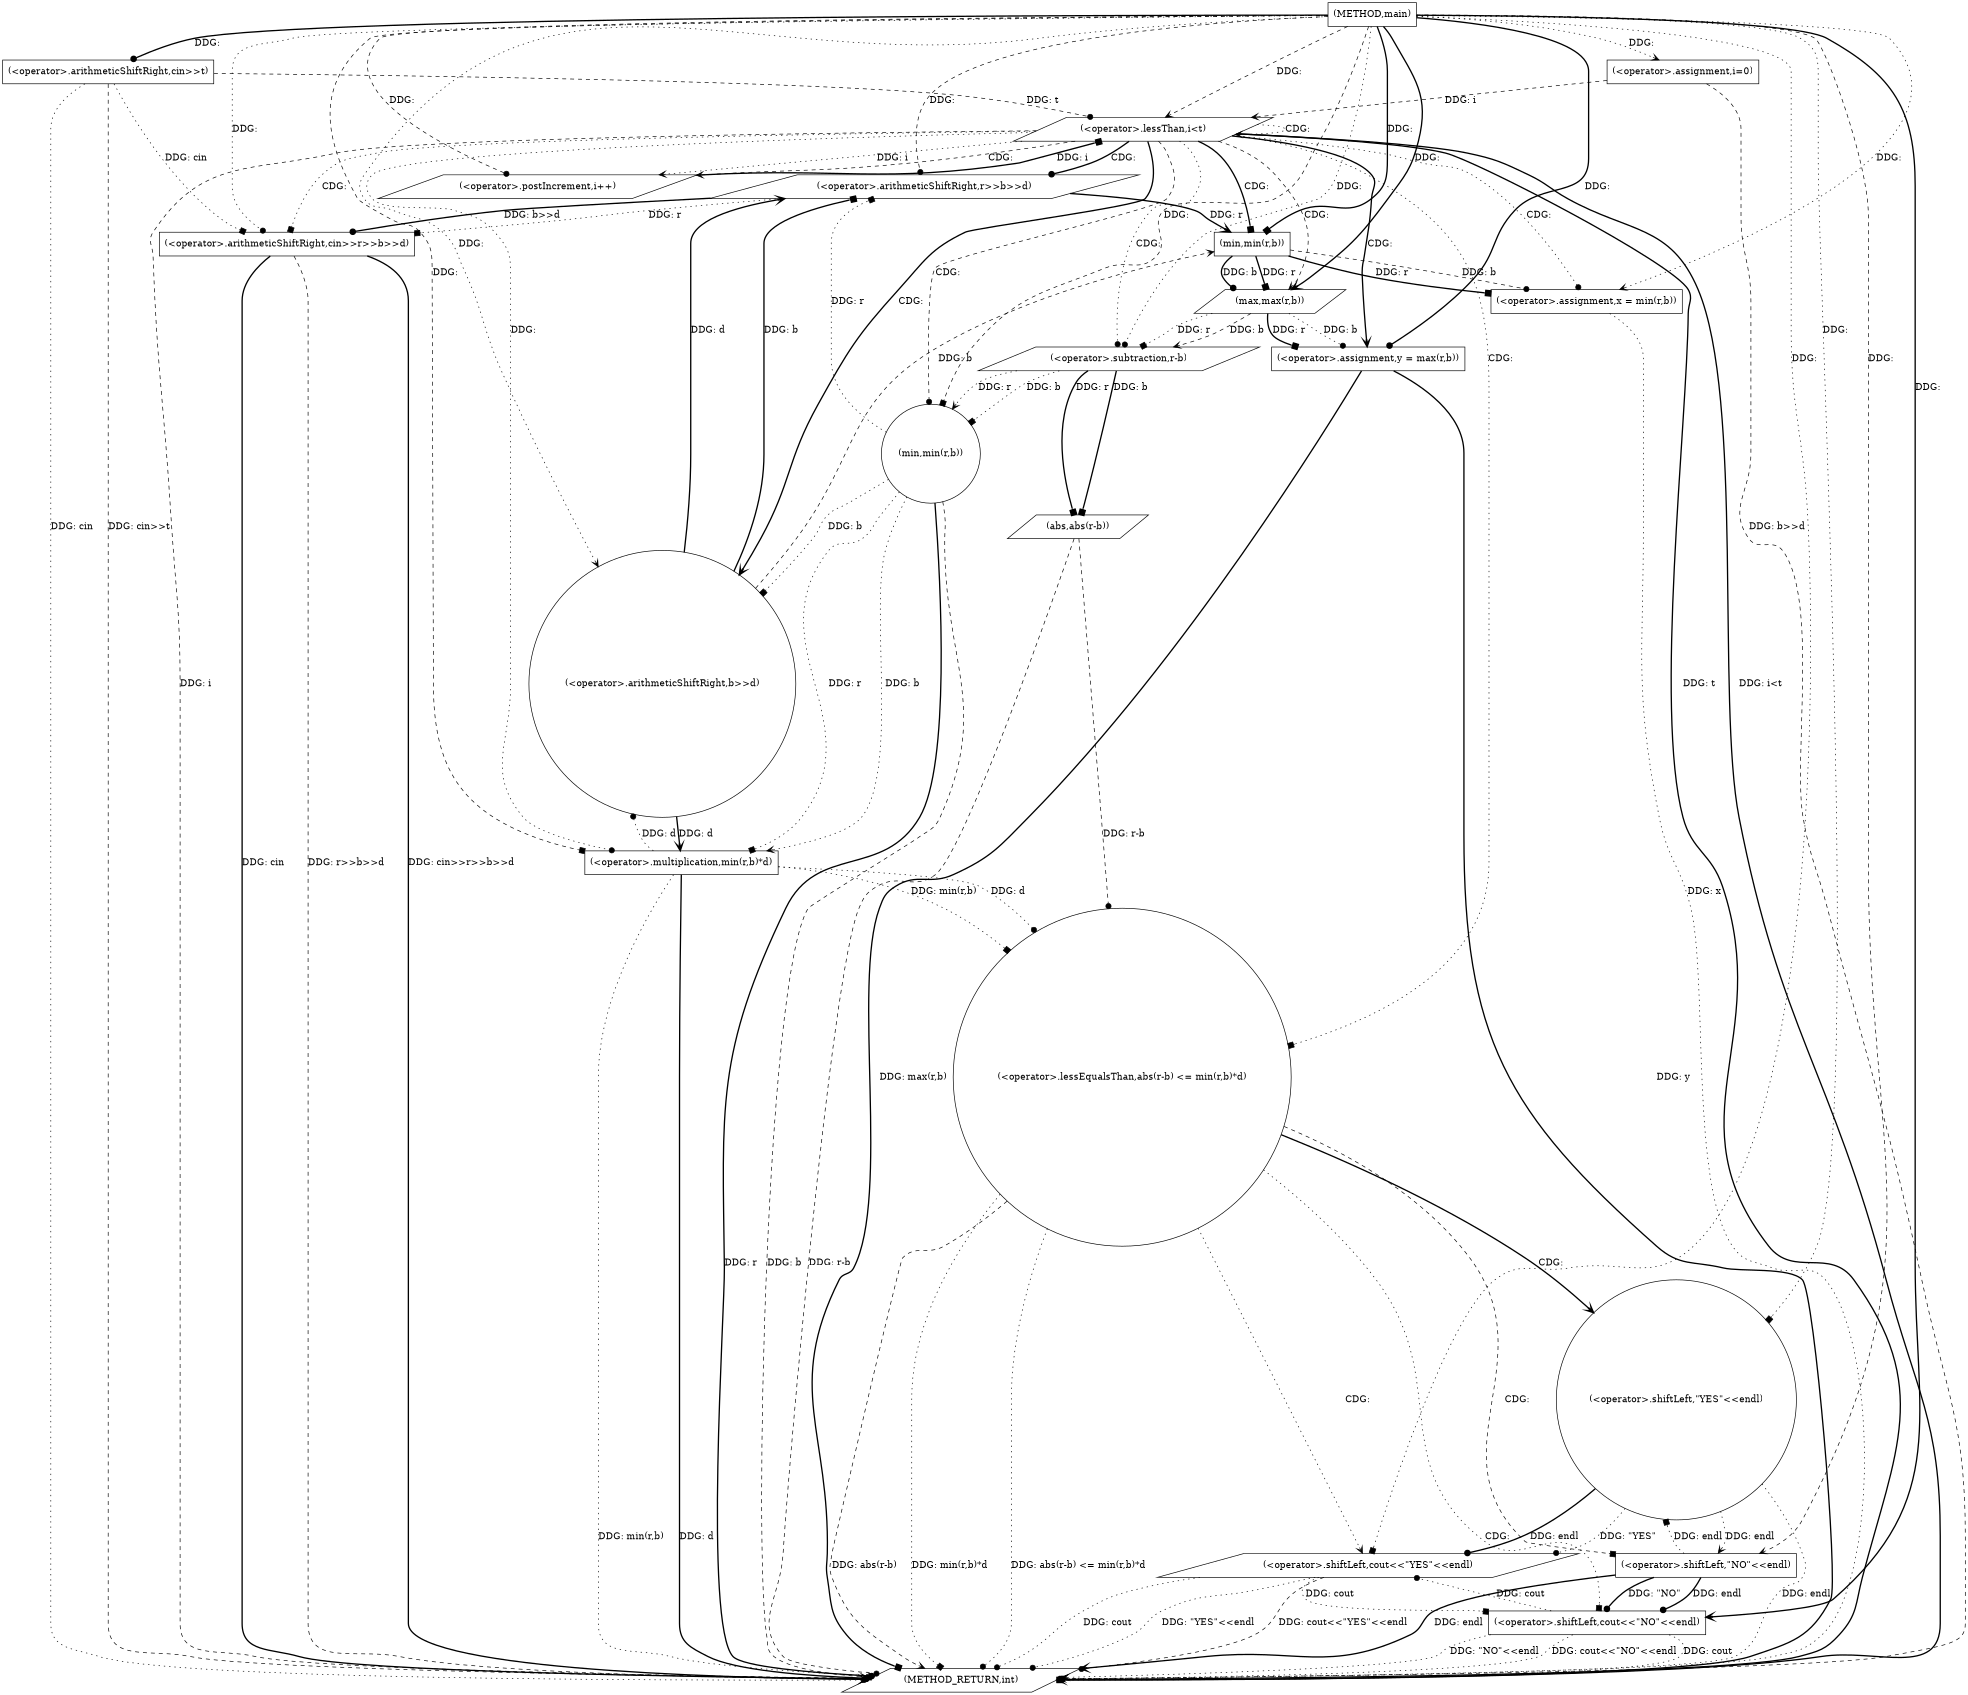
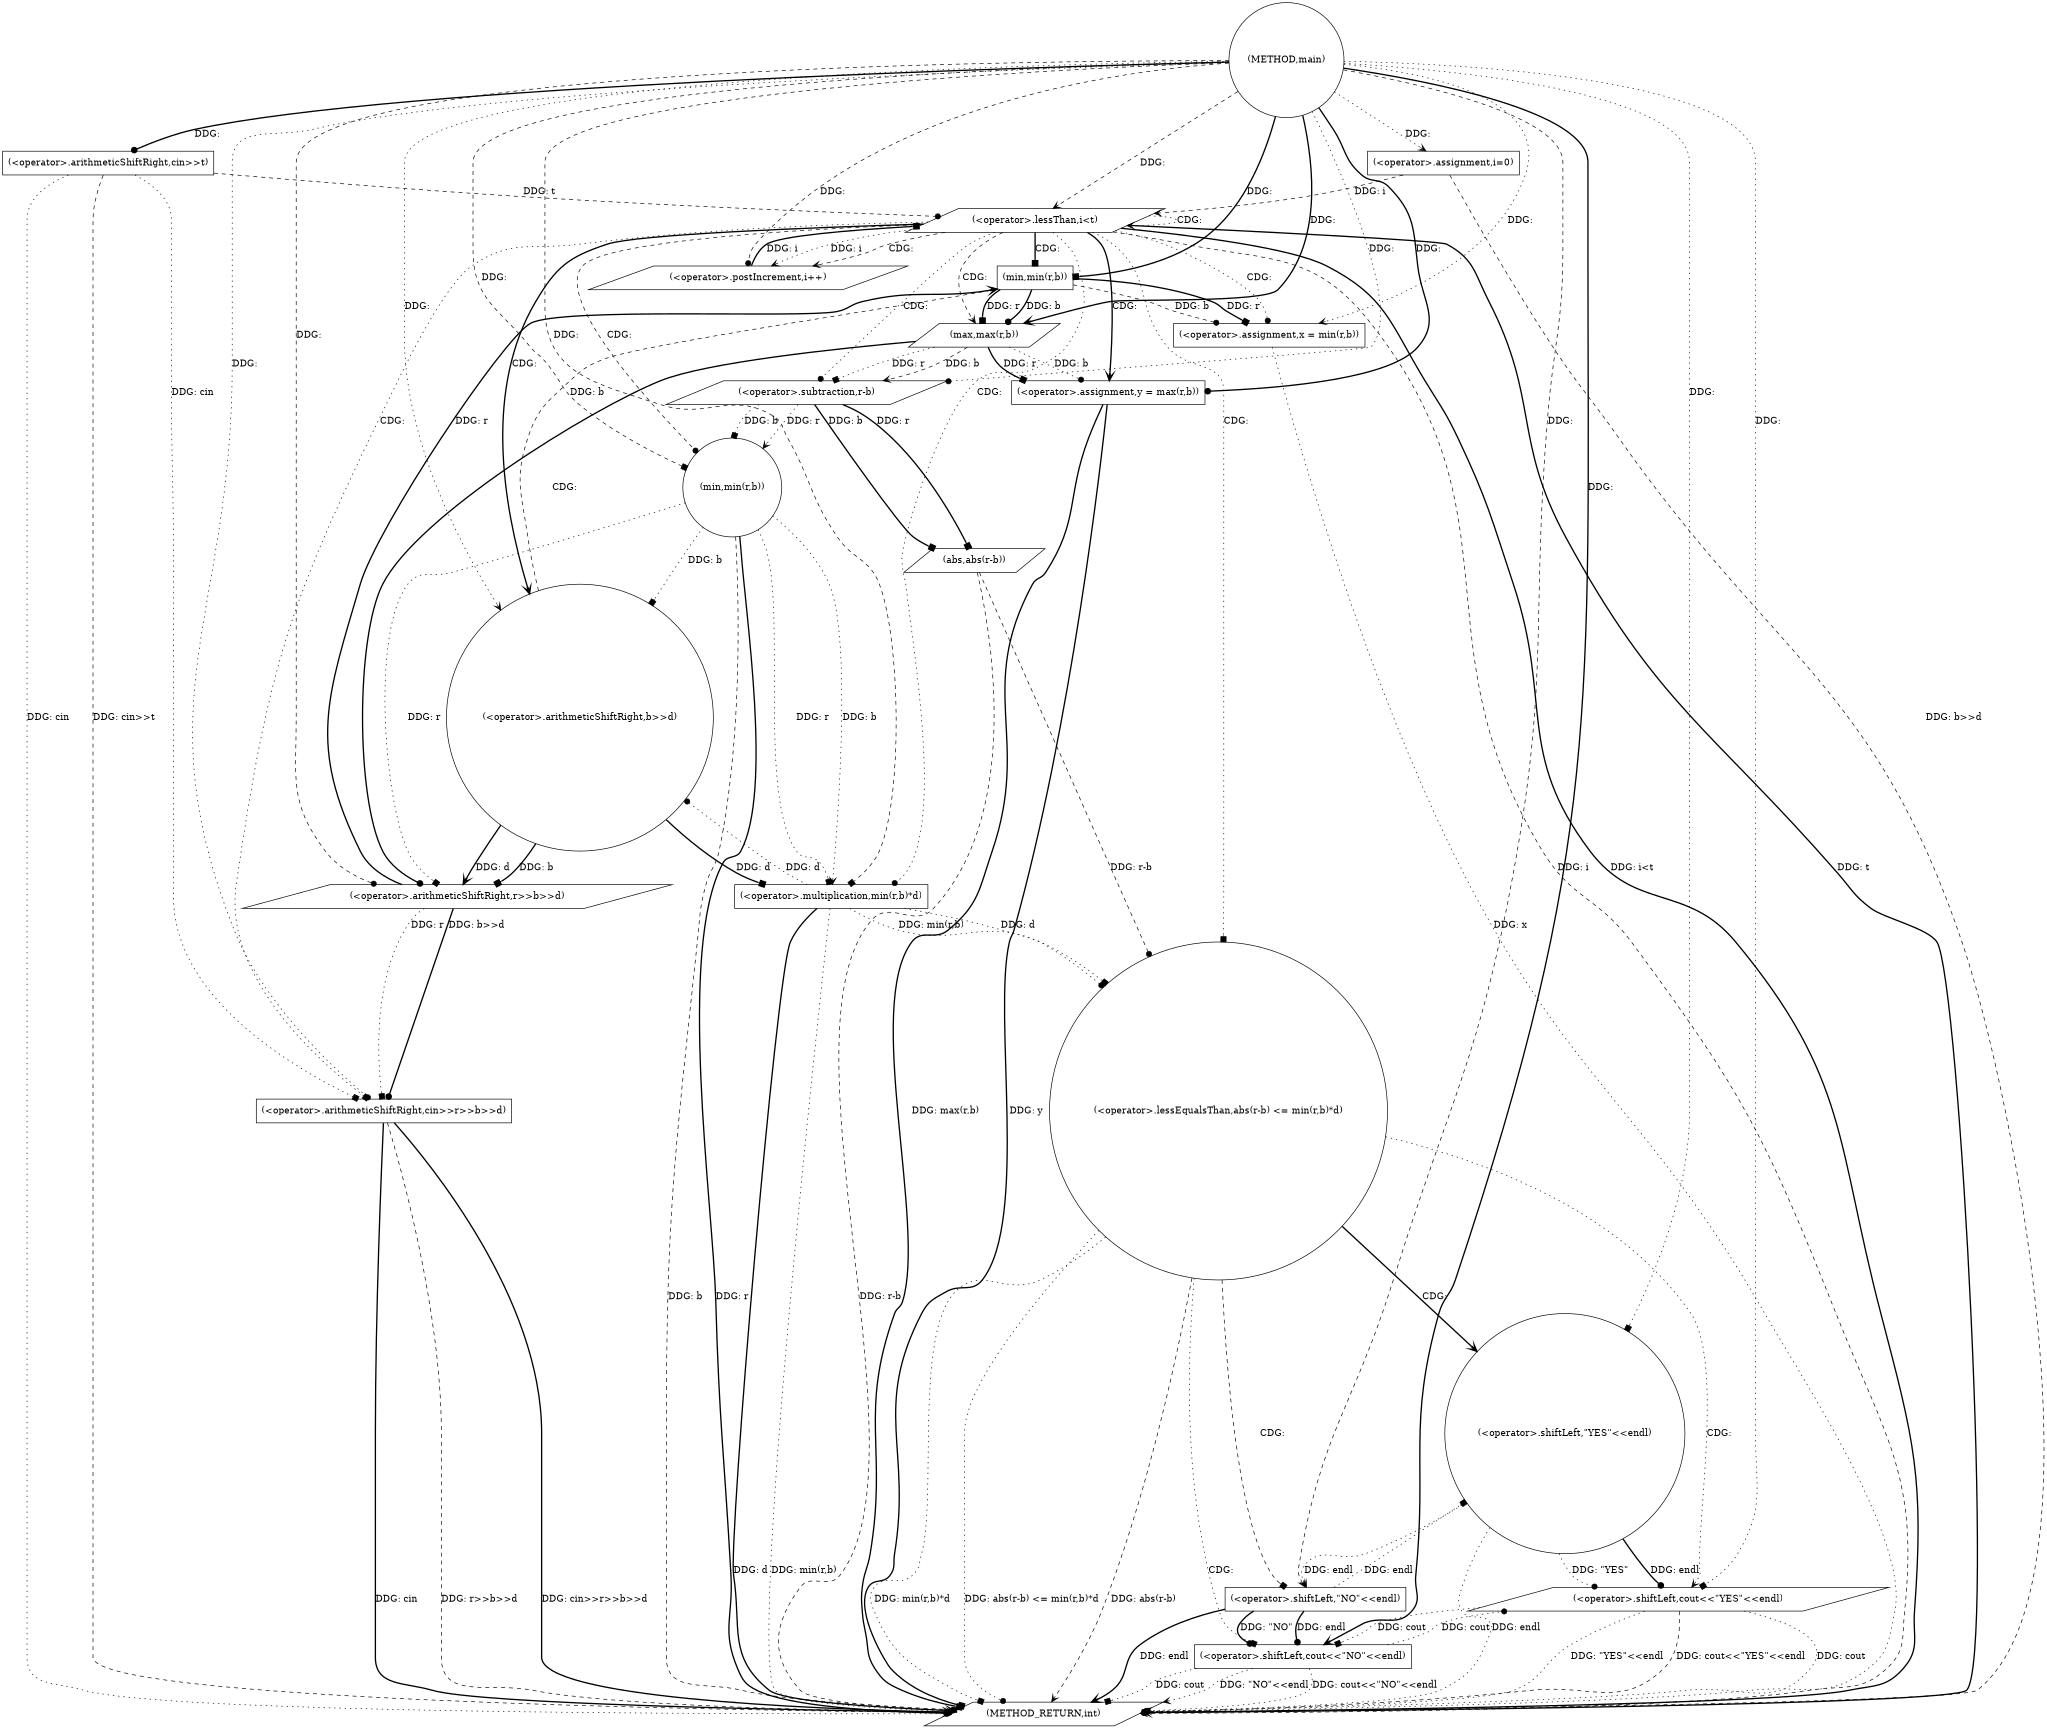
(1372, 15) -> (1286, 60)
(1094, 162) -> (485, 484)
(525, 330) -> (991, 393)
(678, 830) -> (709, 856)
